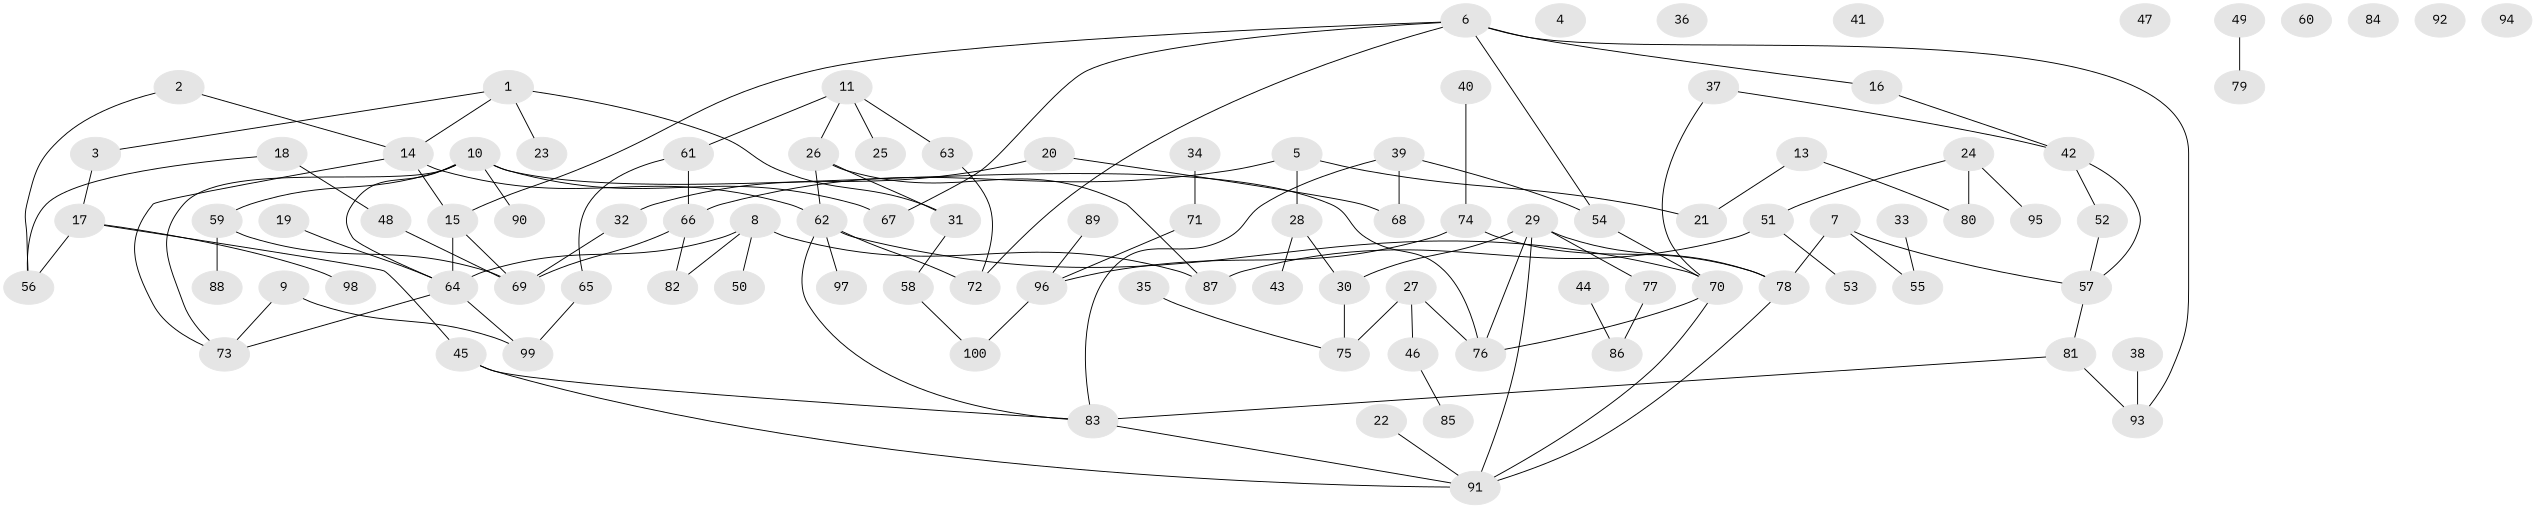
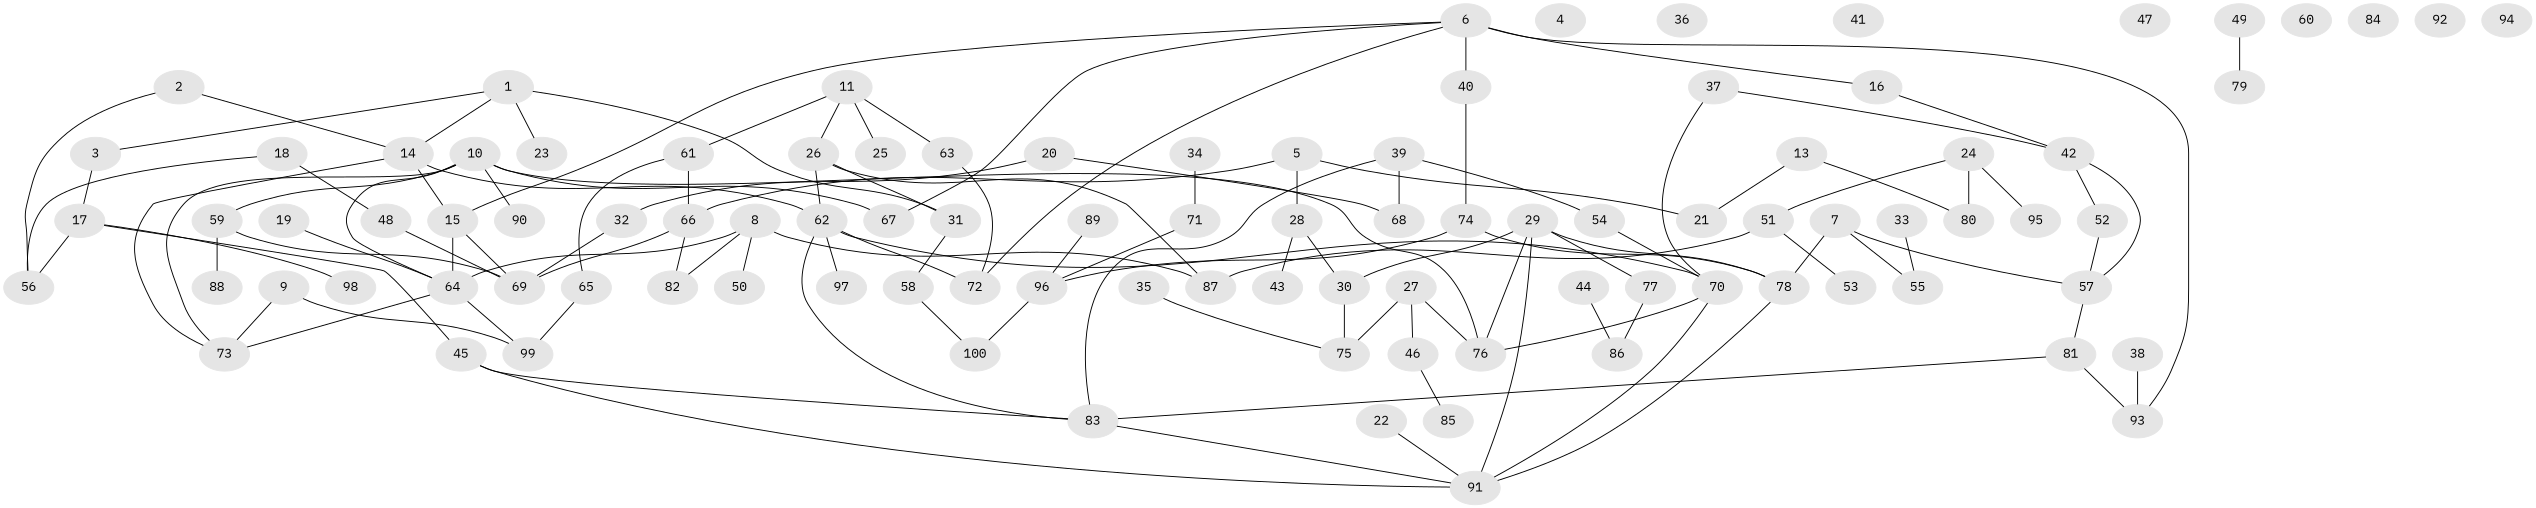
(1533, 120) -> (1466, 54)
